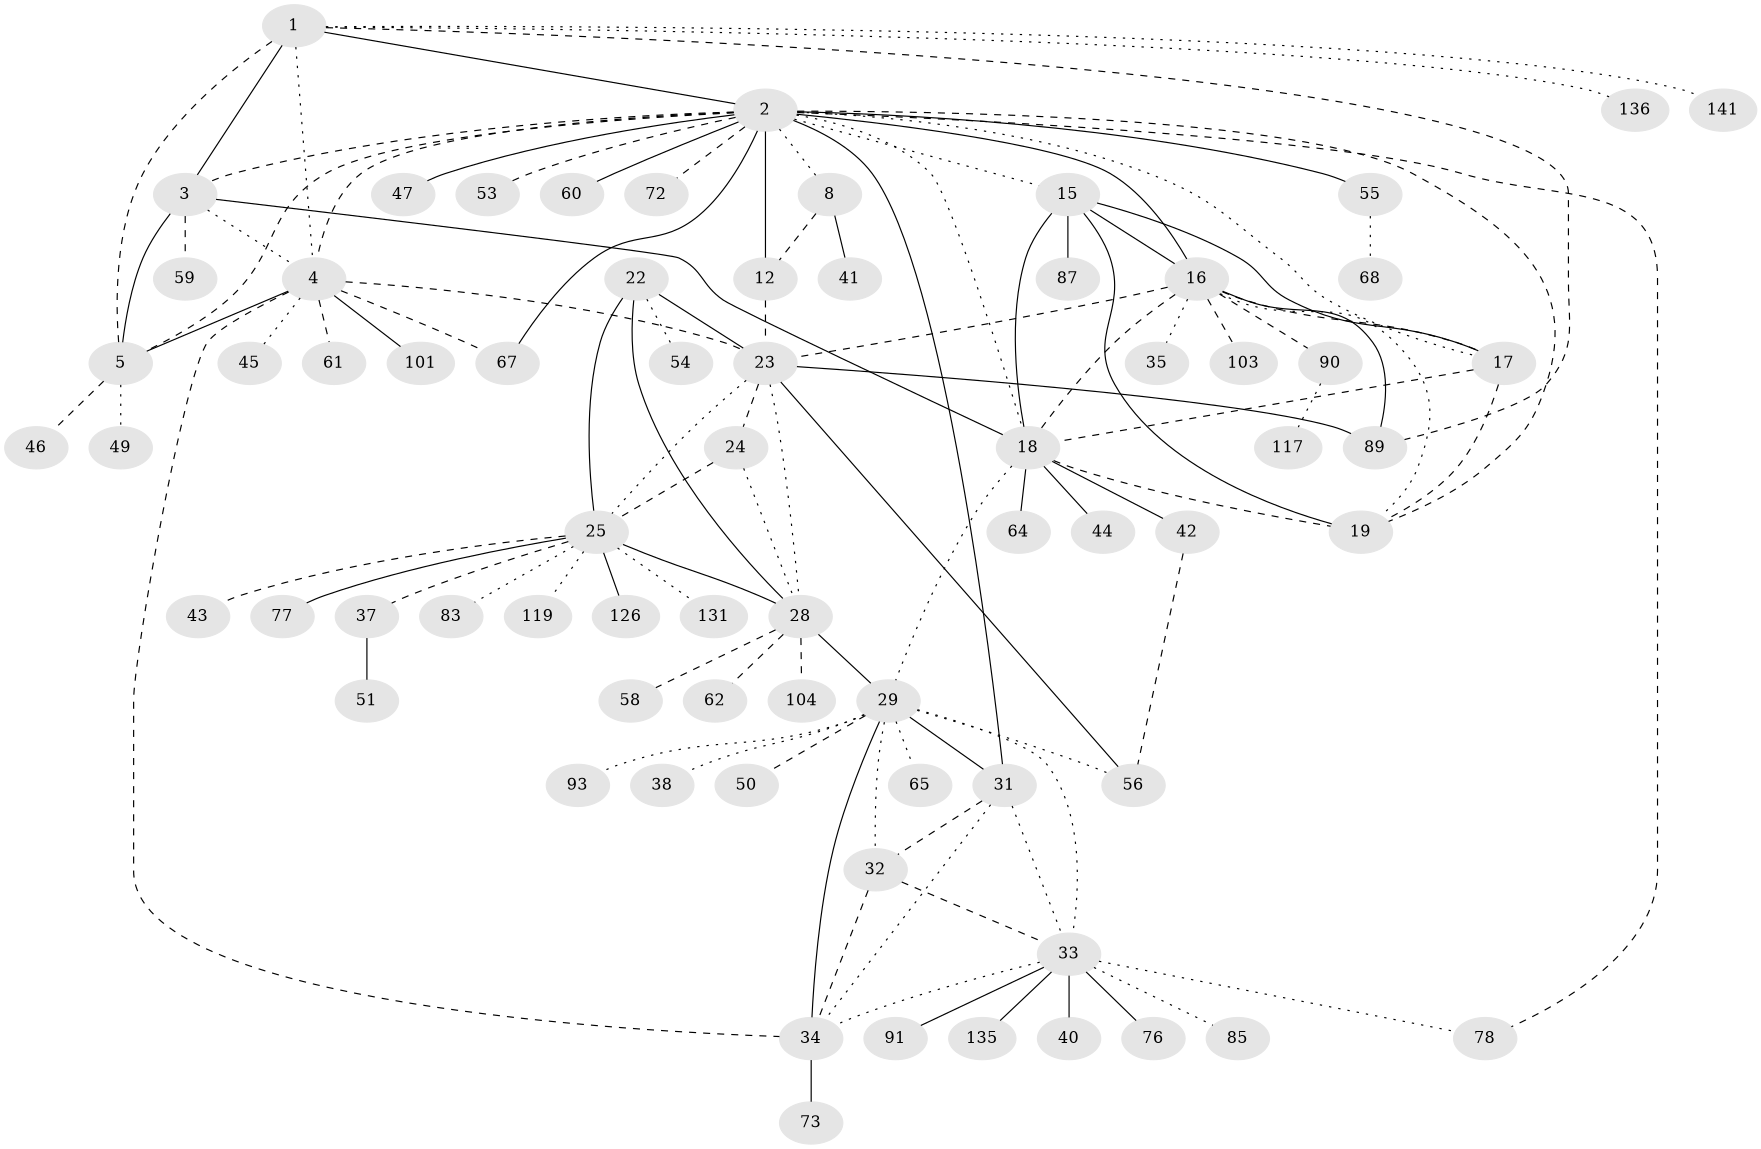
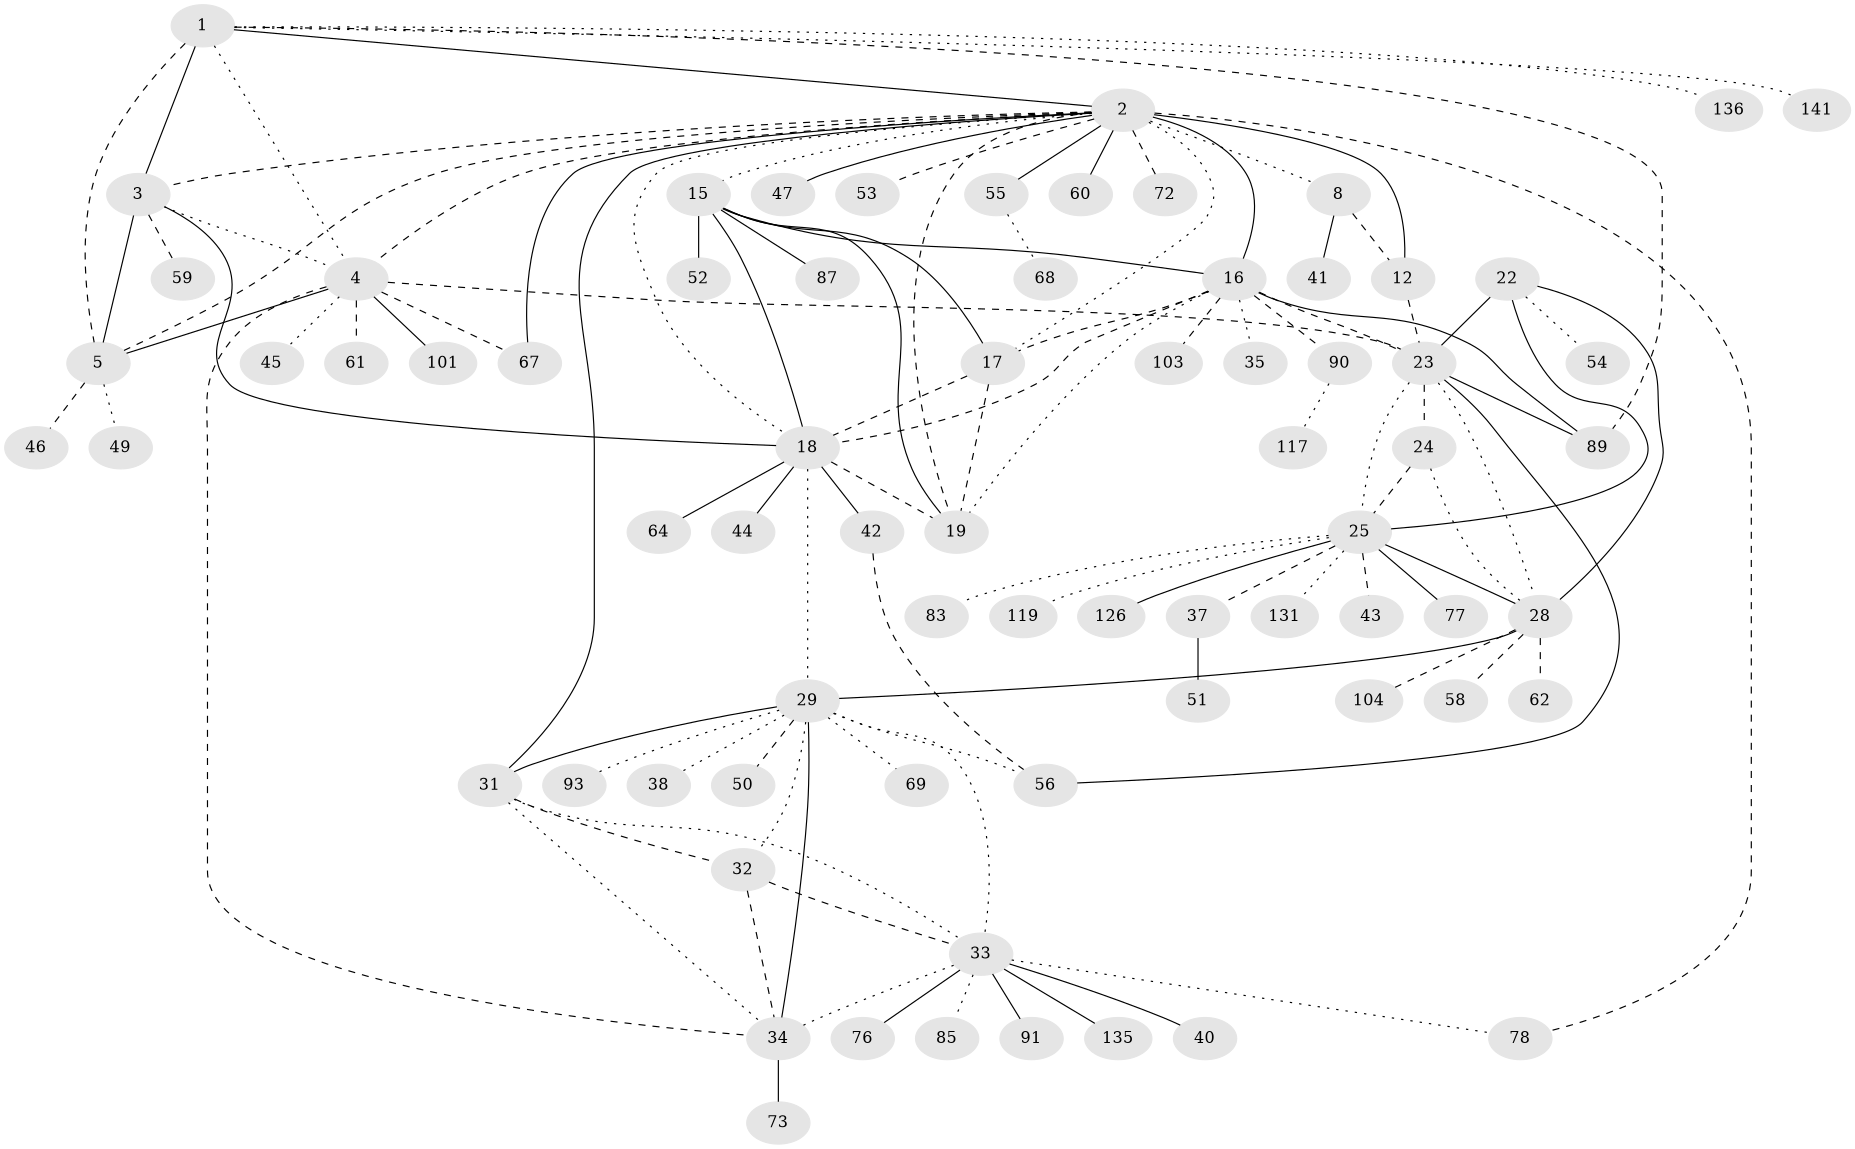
none -> (699, 279)
(920, 785) -> (917, 785)
